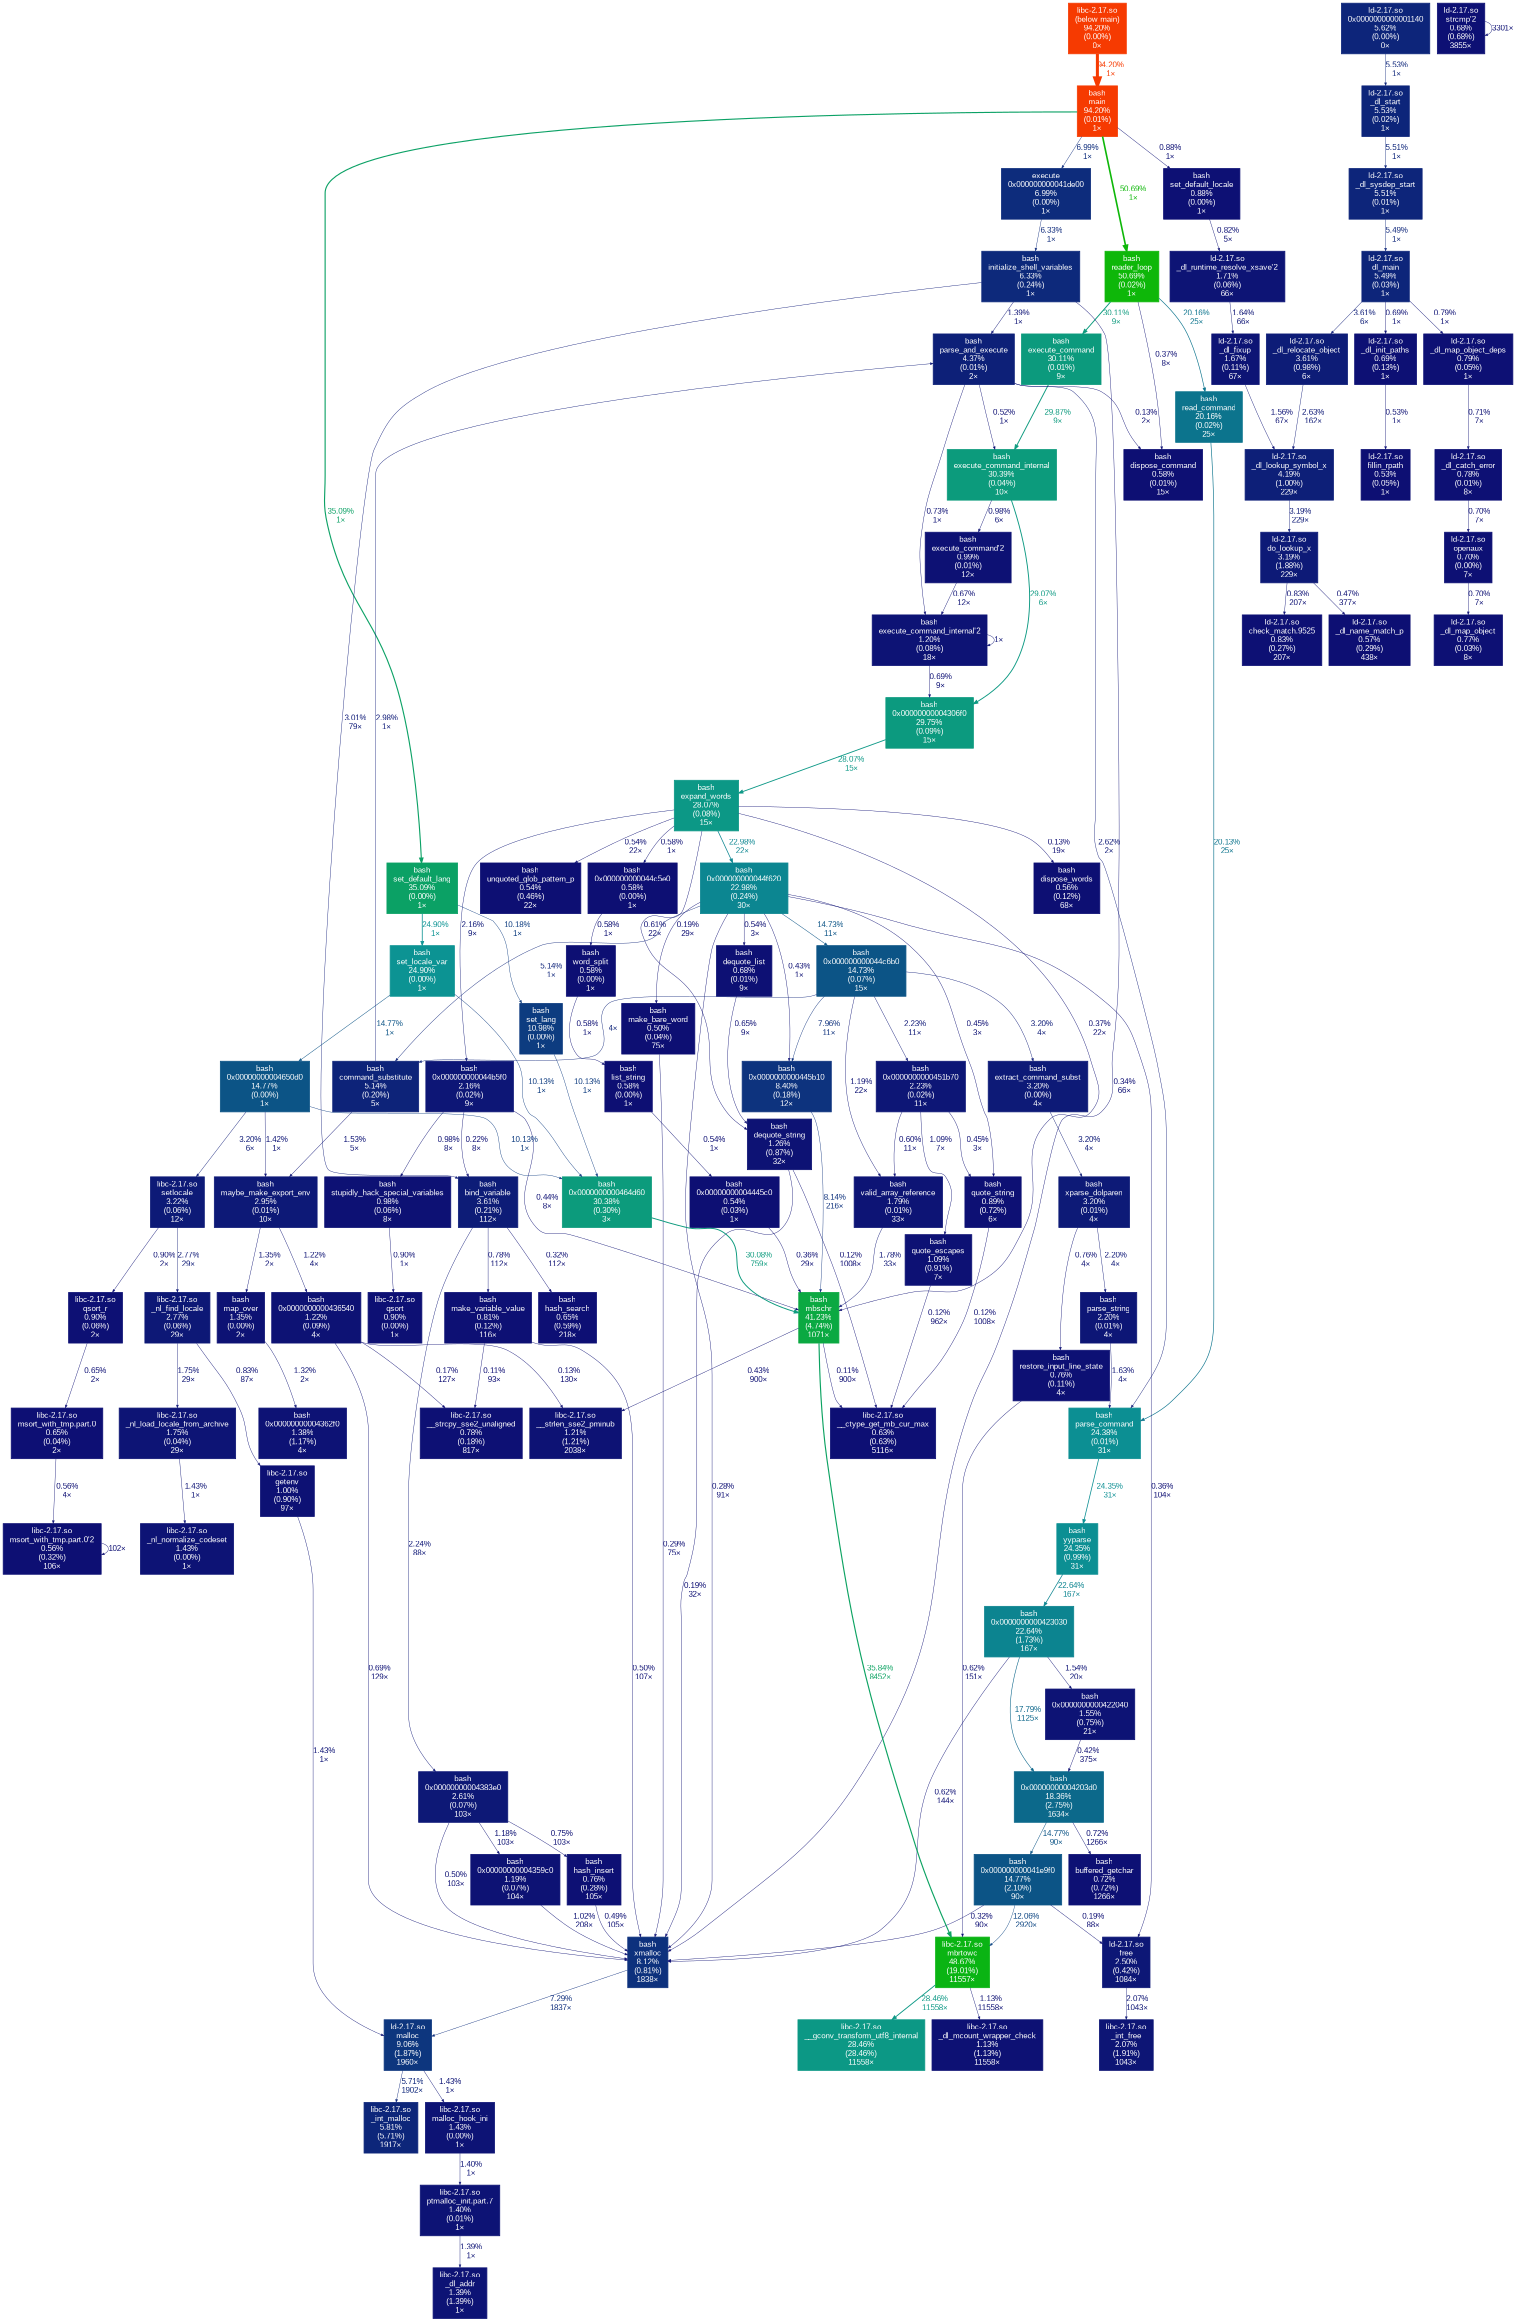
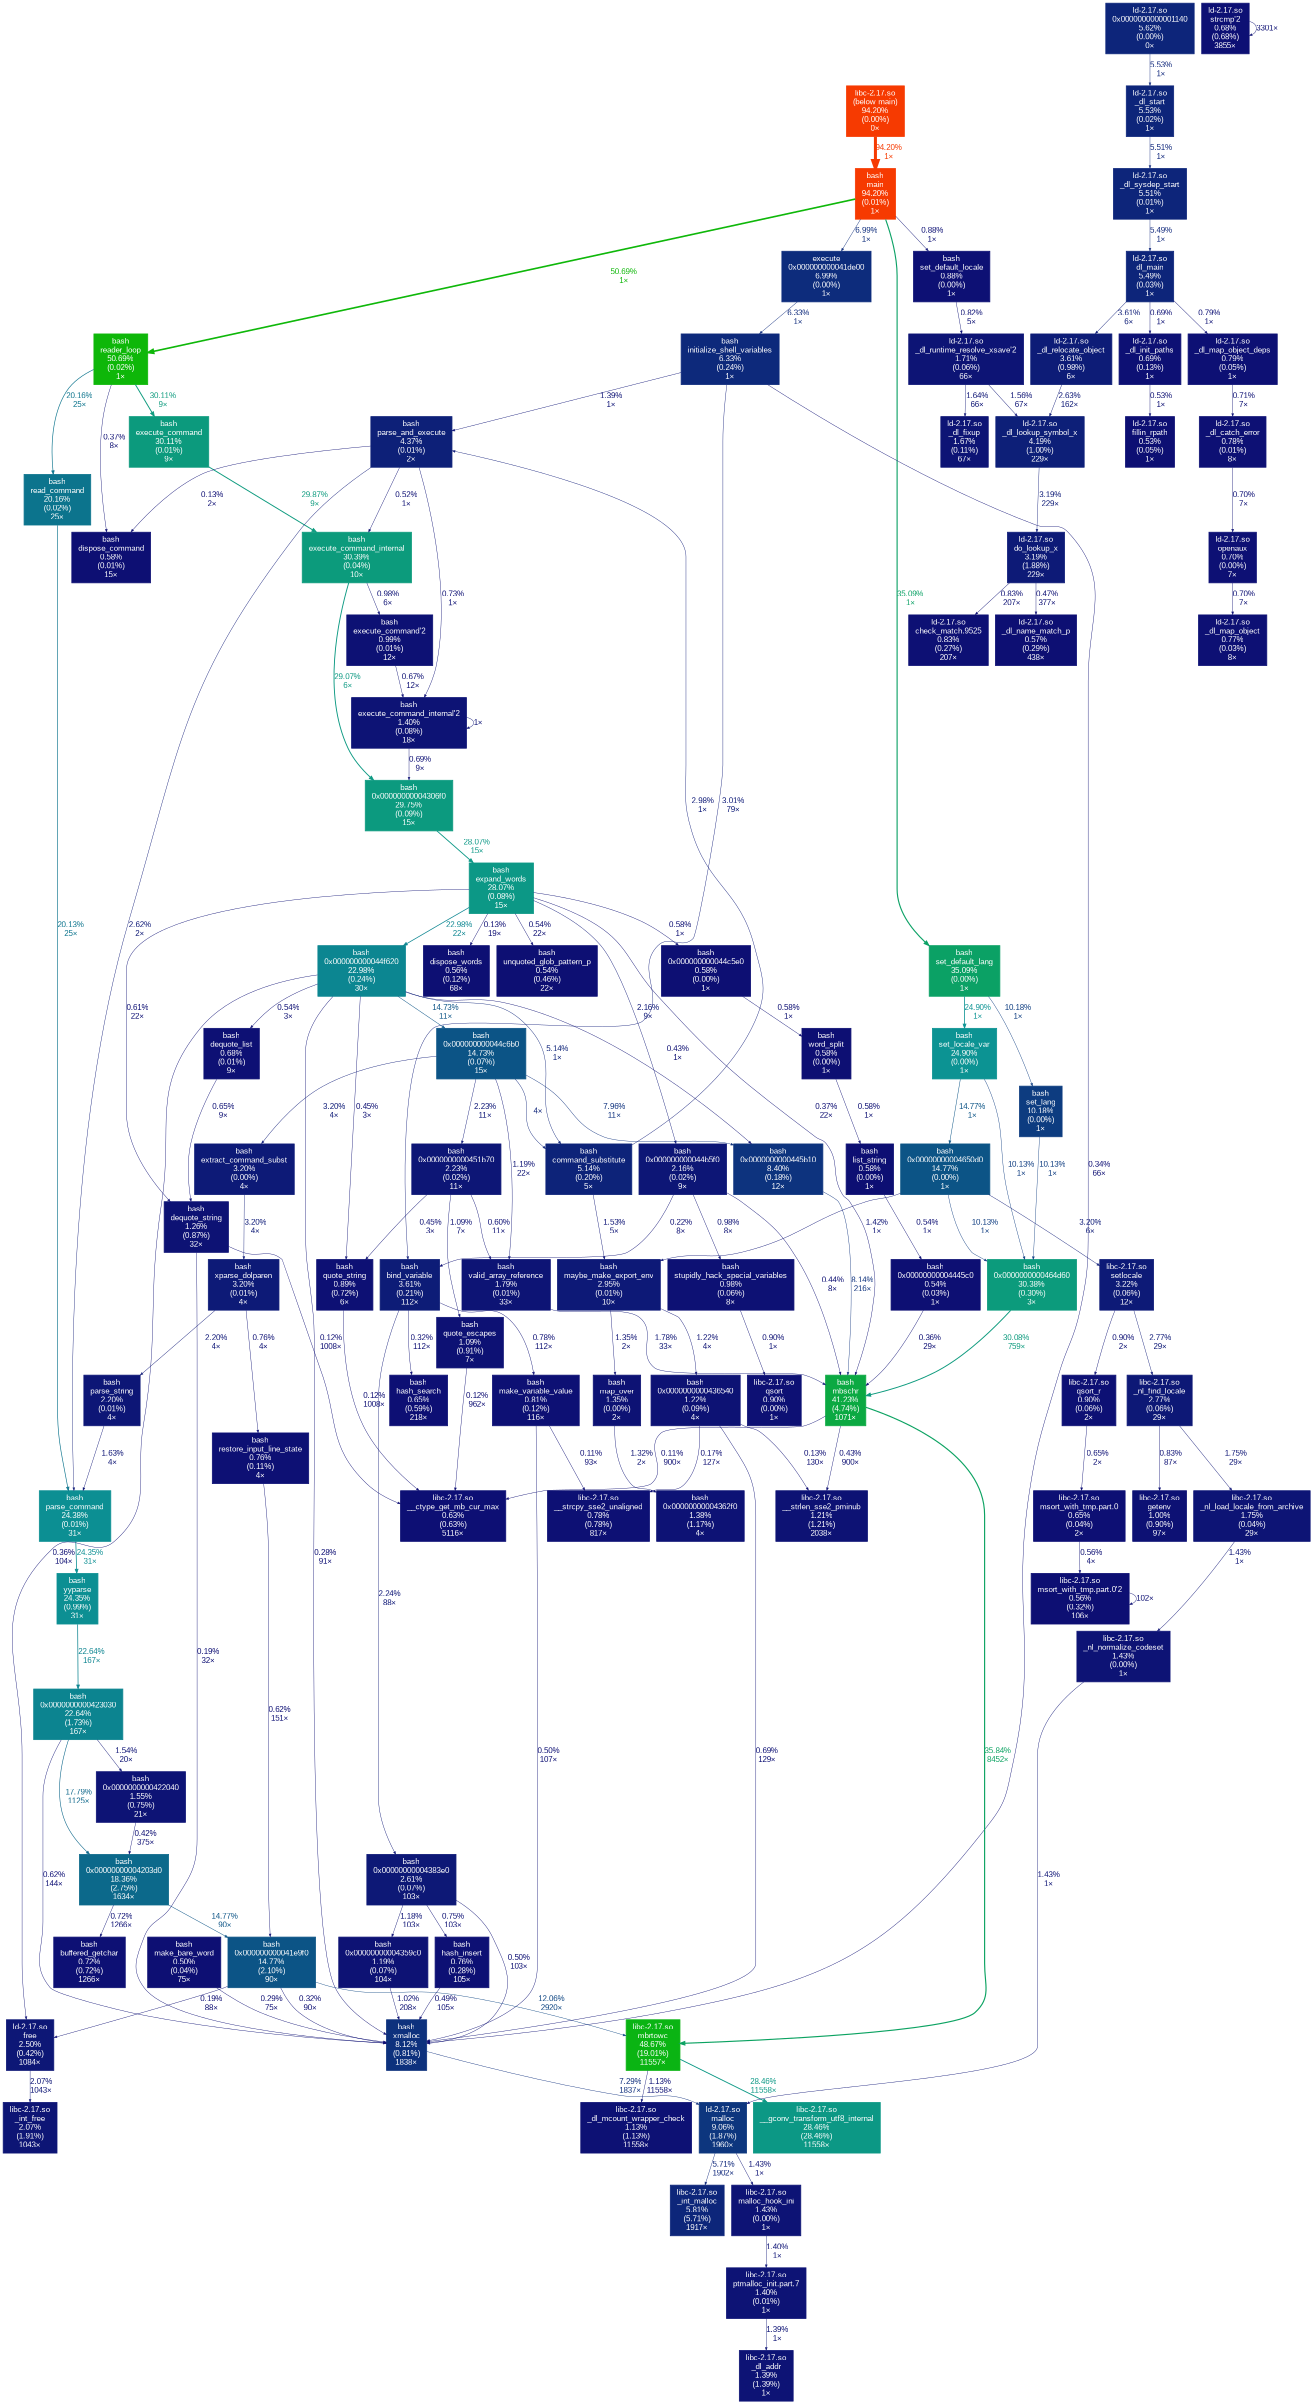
(1258, 416) -> (1002, 399)
(930, 640) -> (409, 723)
(665, 944) -> none
(541, 1029) -> (1041, 1111)
(471, 1433) -> (598, 1516)
(963, 1657) -> (269, 1709)
(313, 1791) -> (1038, 2004)
